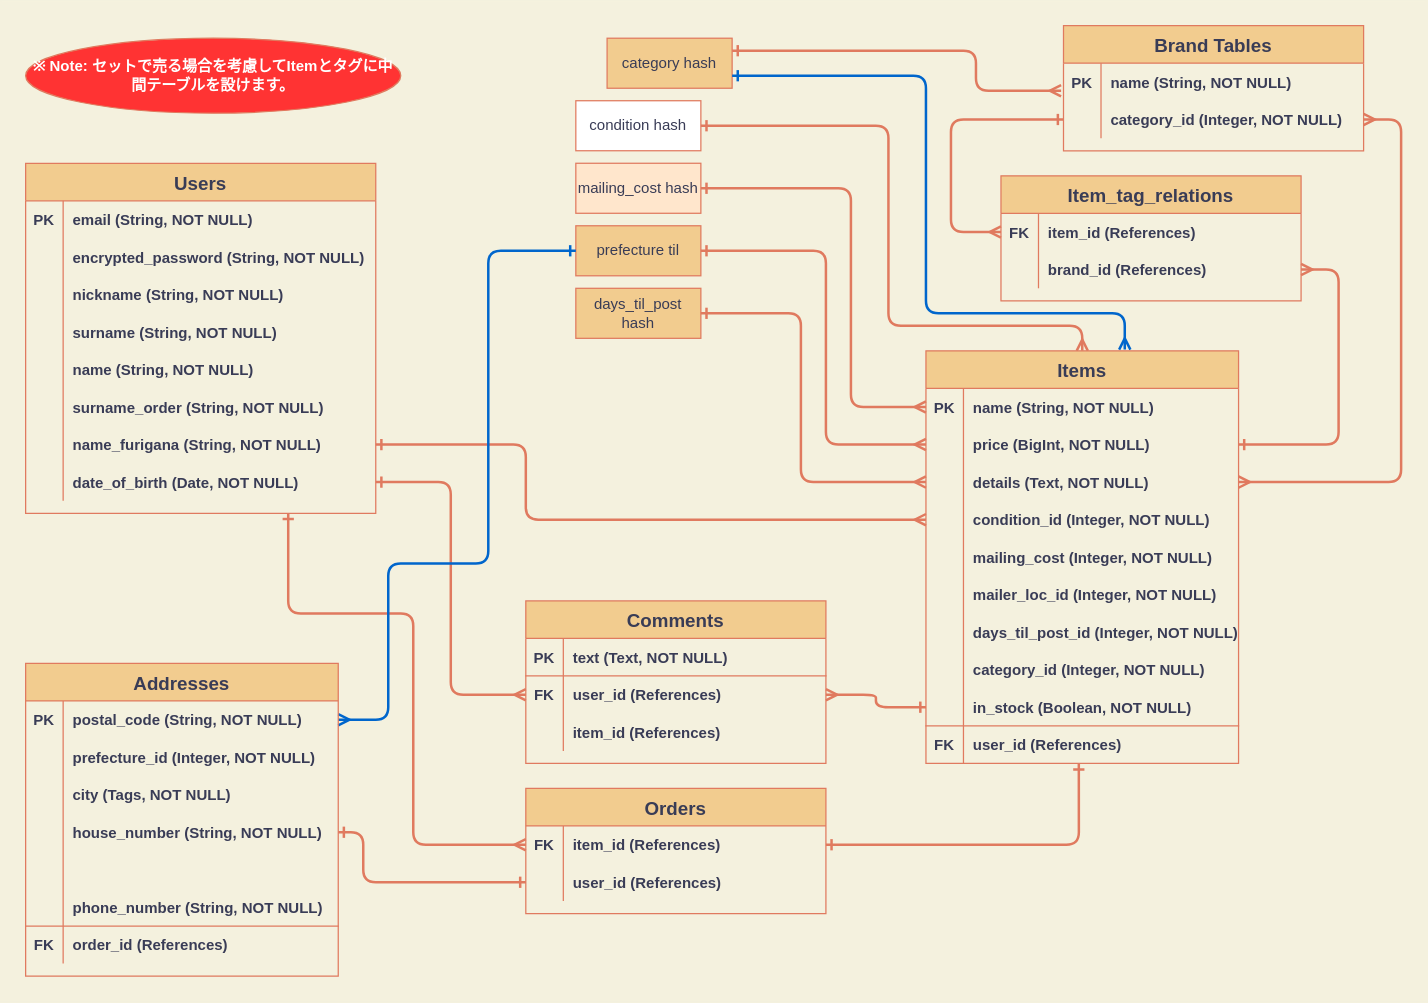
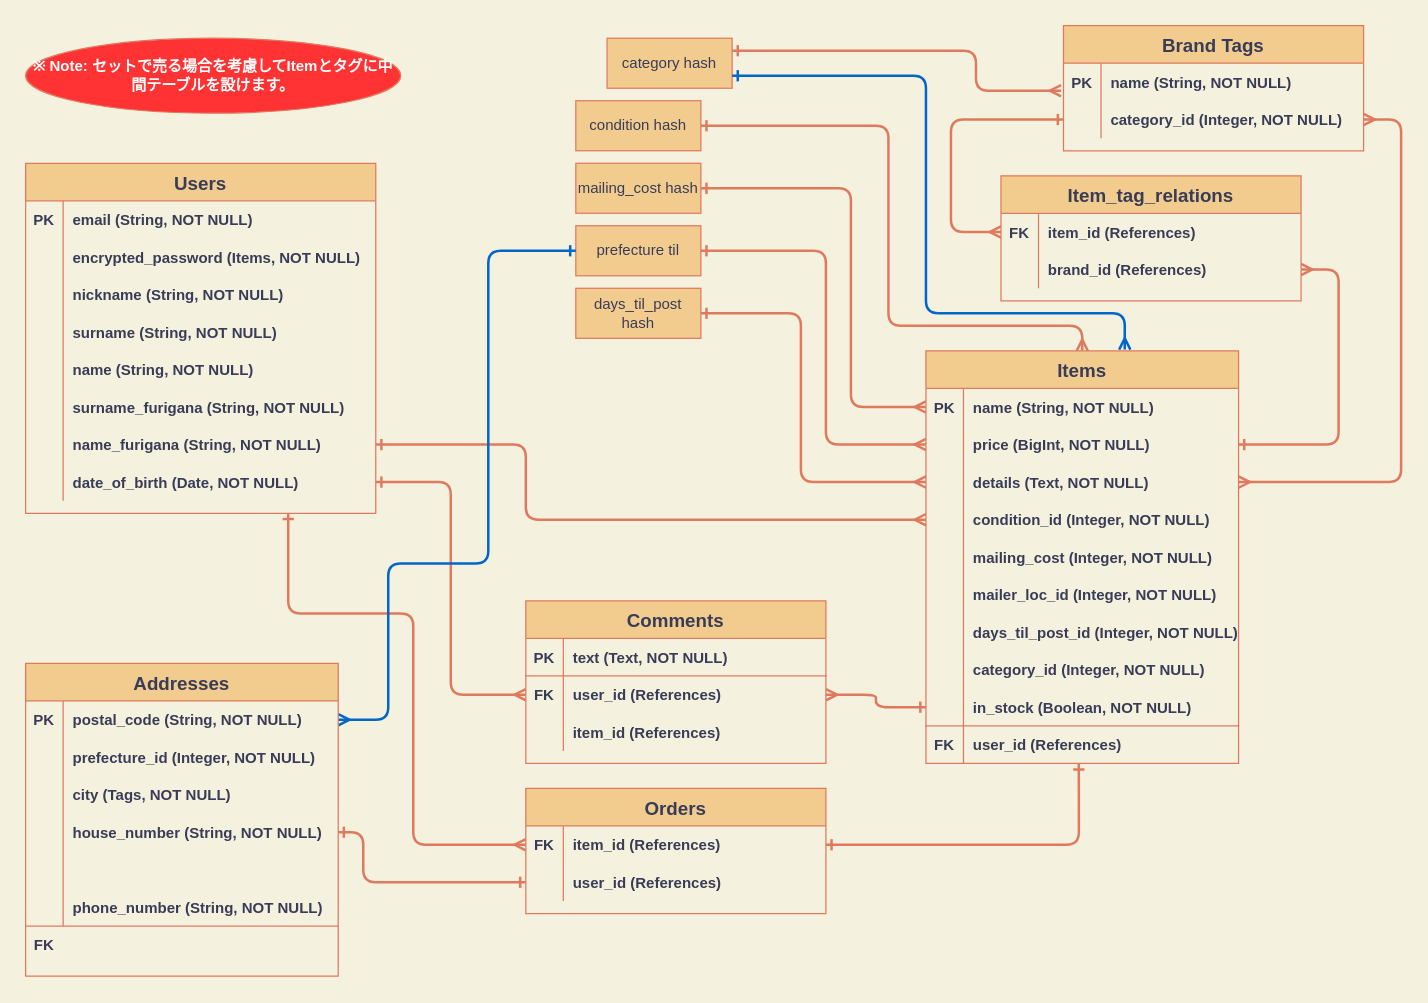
(1213, 46) -> (1213, 46)
(638, 126) -> (638, 126)
(638, 188) -> (638, 188)
(220, 258) -> (218, 258)
(197, 408) -> (208, 408)
(201, 944) -> none
